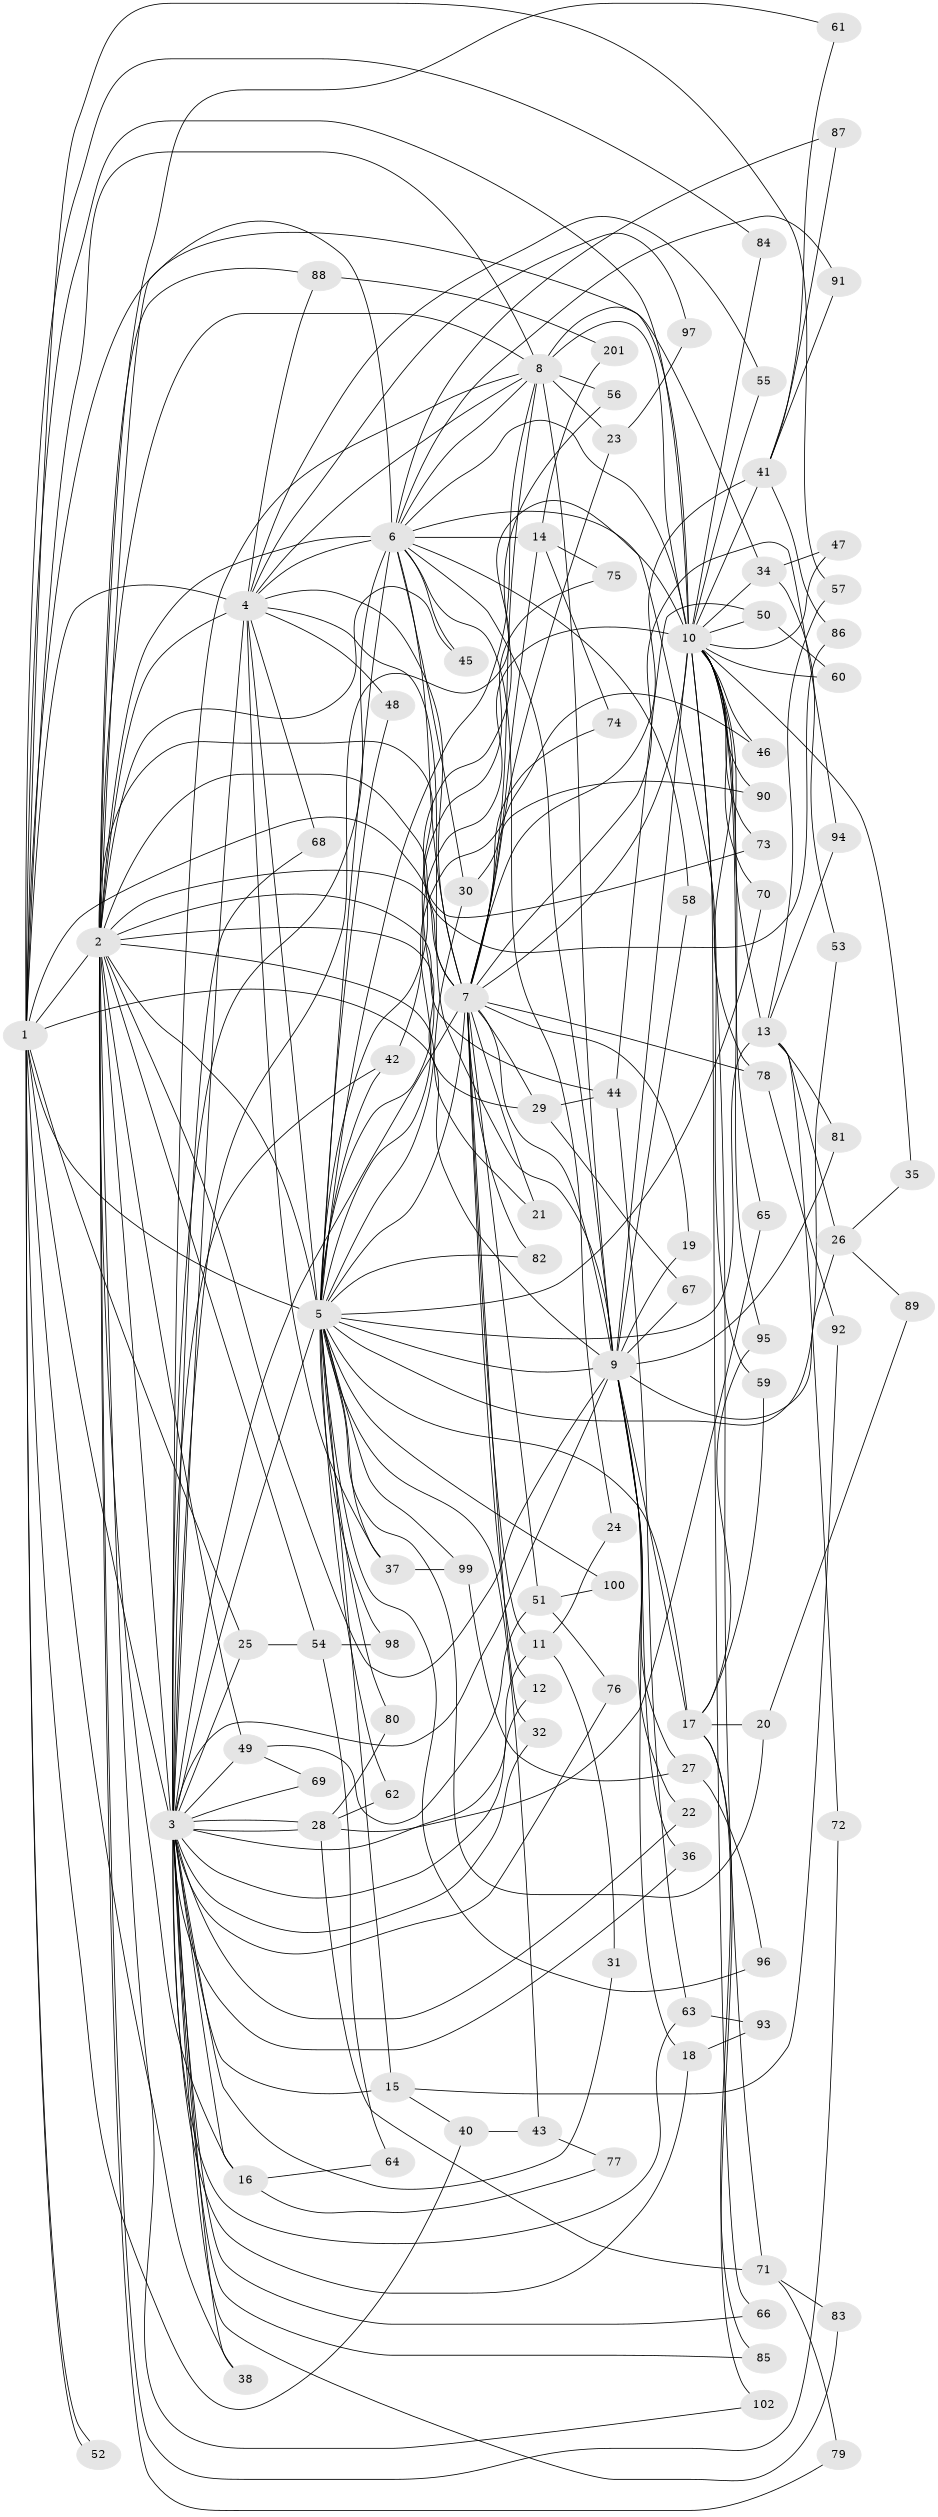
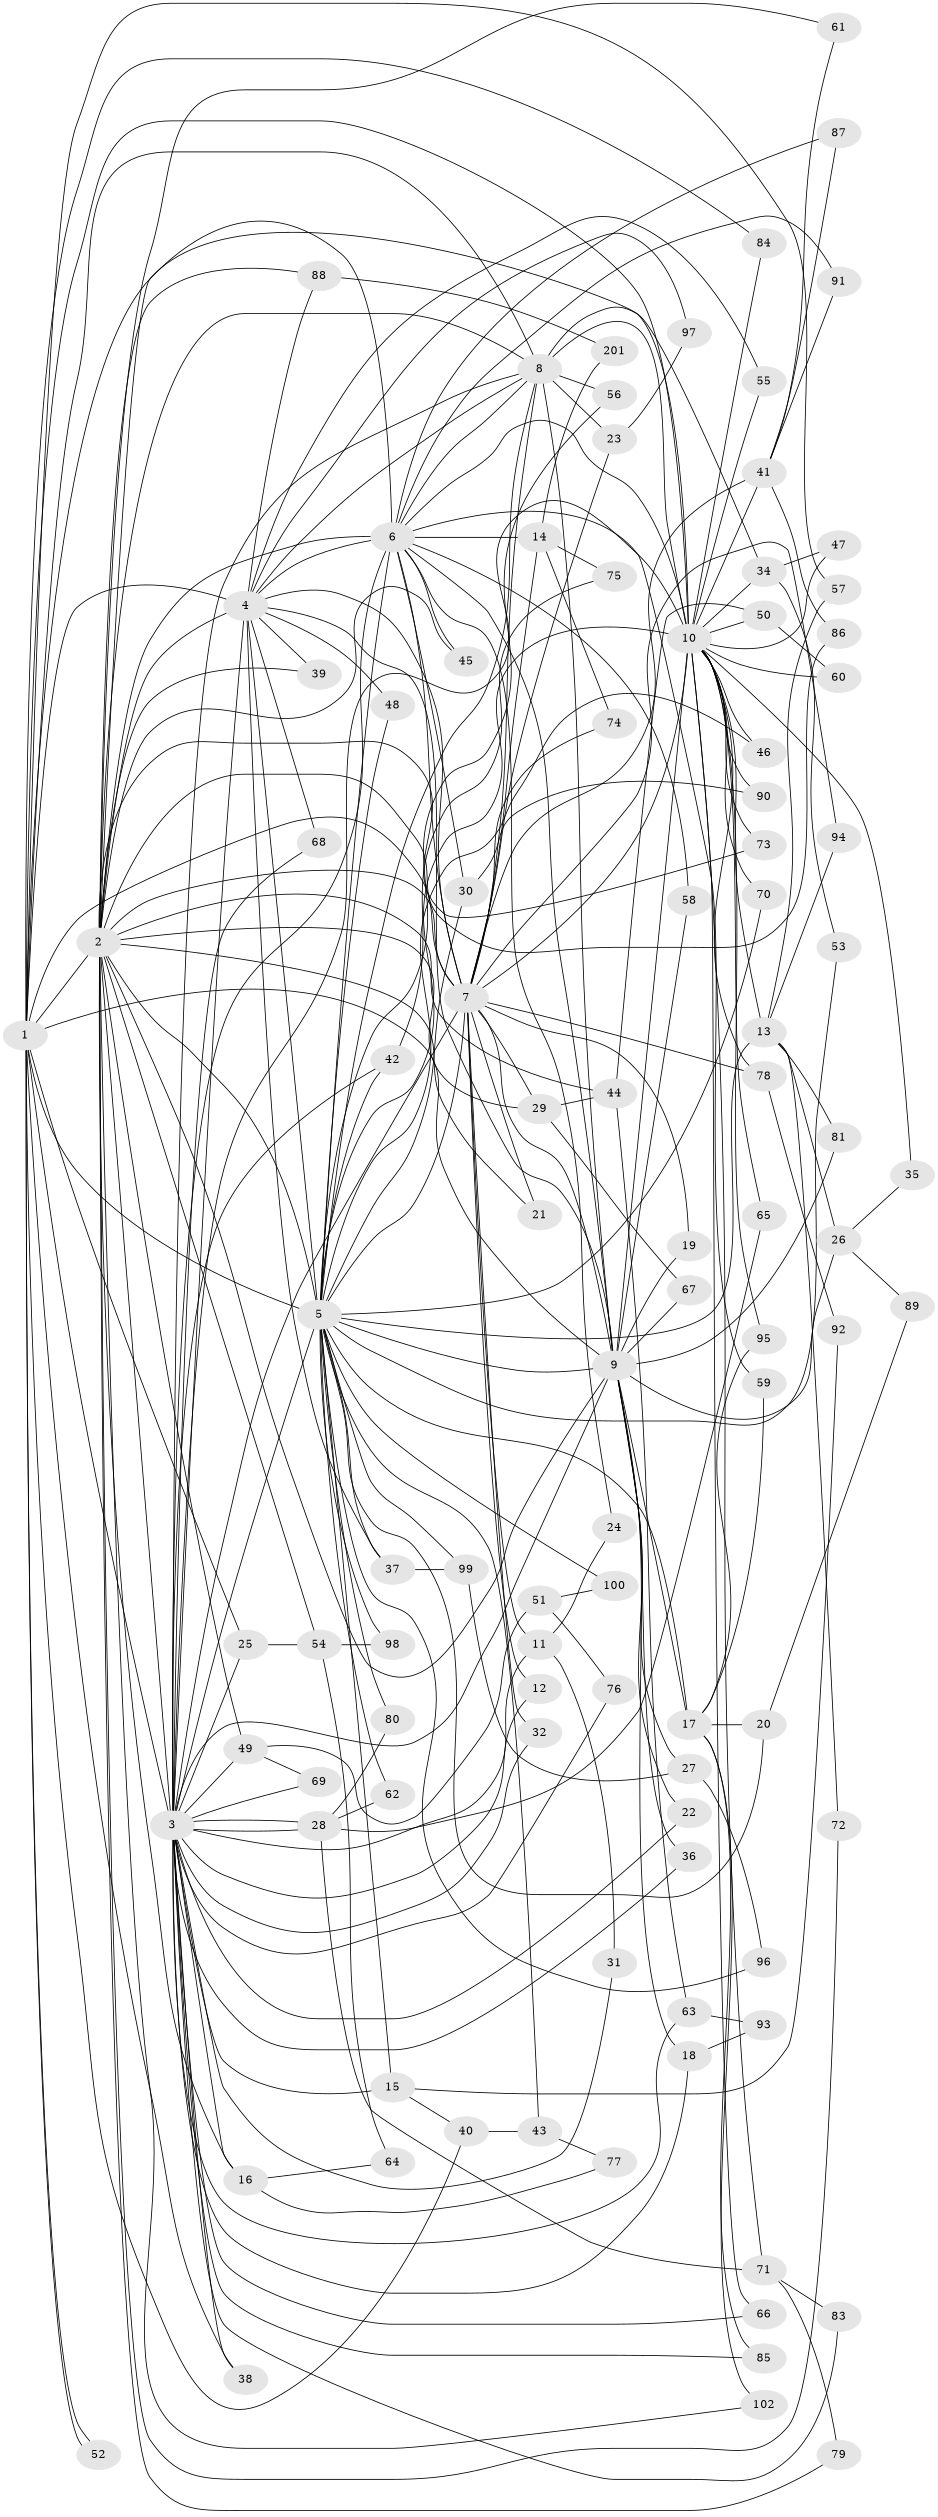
none -> (319, 675)
(540, 1259) -> none
(501, 1285) -> none
